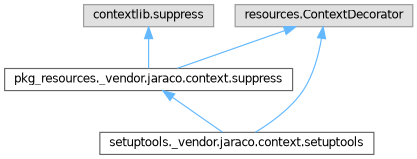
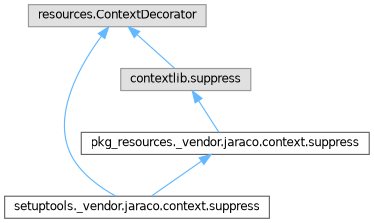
(231, 50) -> (156, 52)
(237, 143) -> (137, 207)
